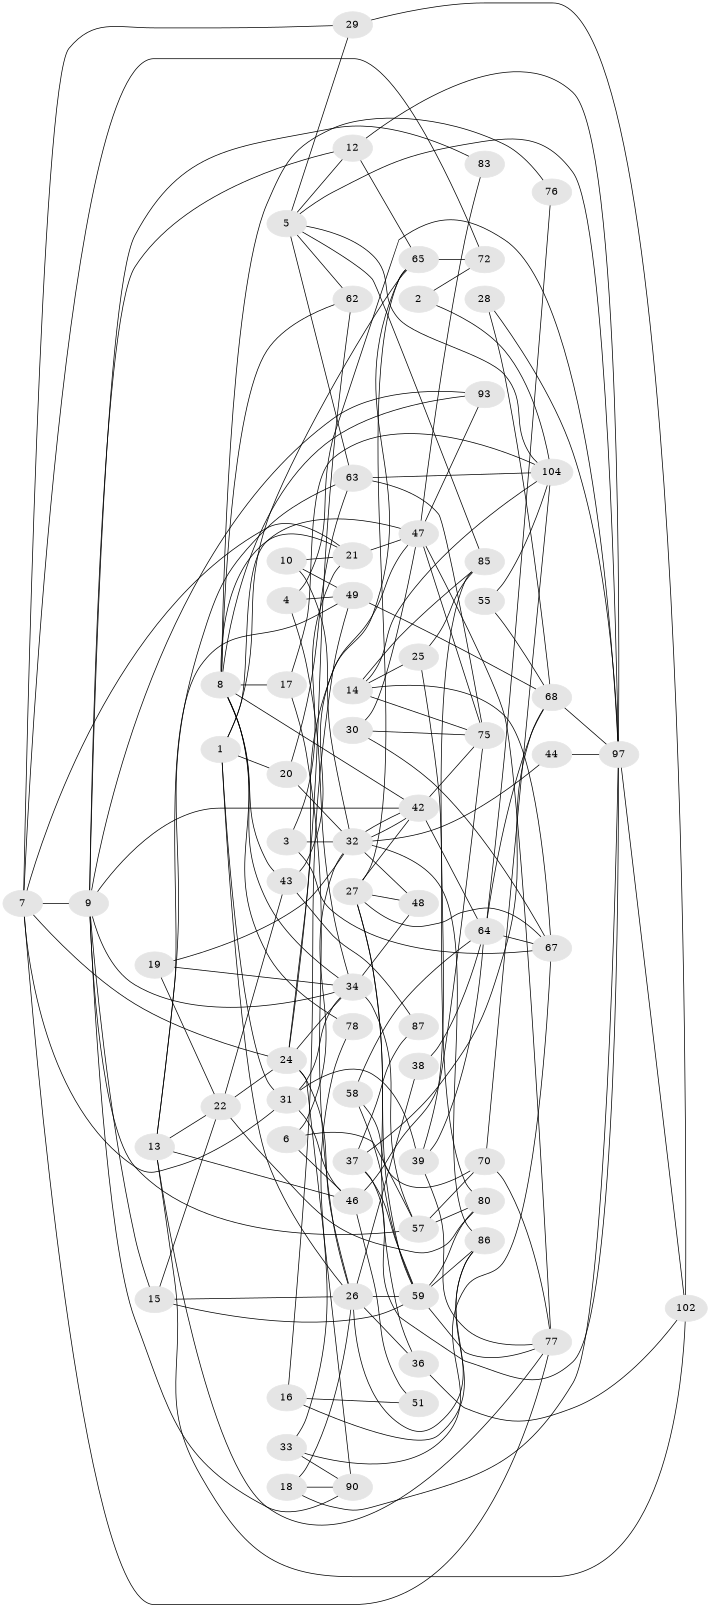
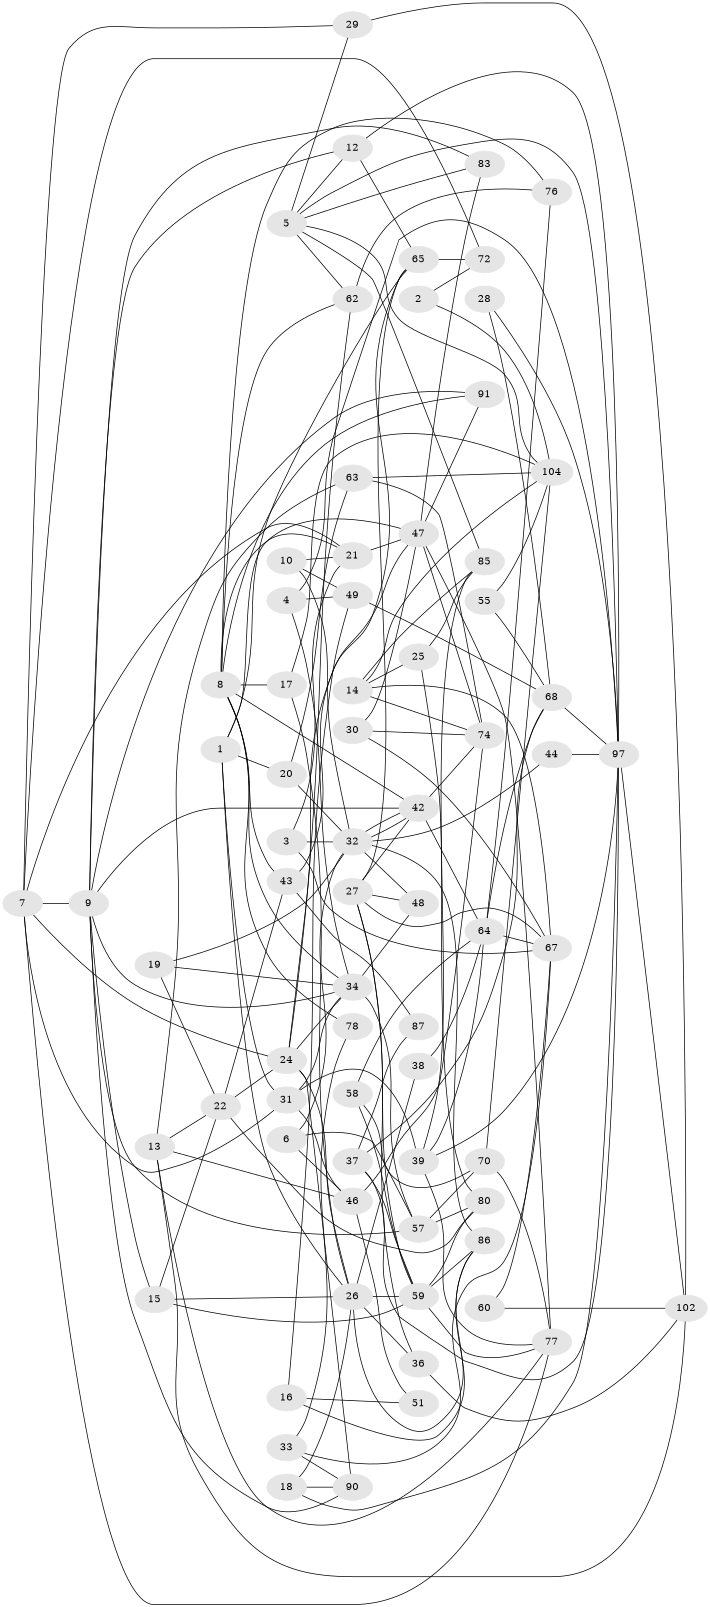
none -> (423, 203)
(320, 351) -> (385, 192)
(485, 395) -> (485, 395)
(199, 668) -> none
(485, 736) -> (485, 736)
none -> (575, 987)
none -> (485, 1308)
